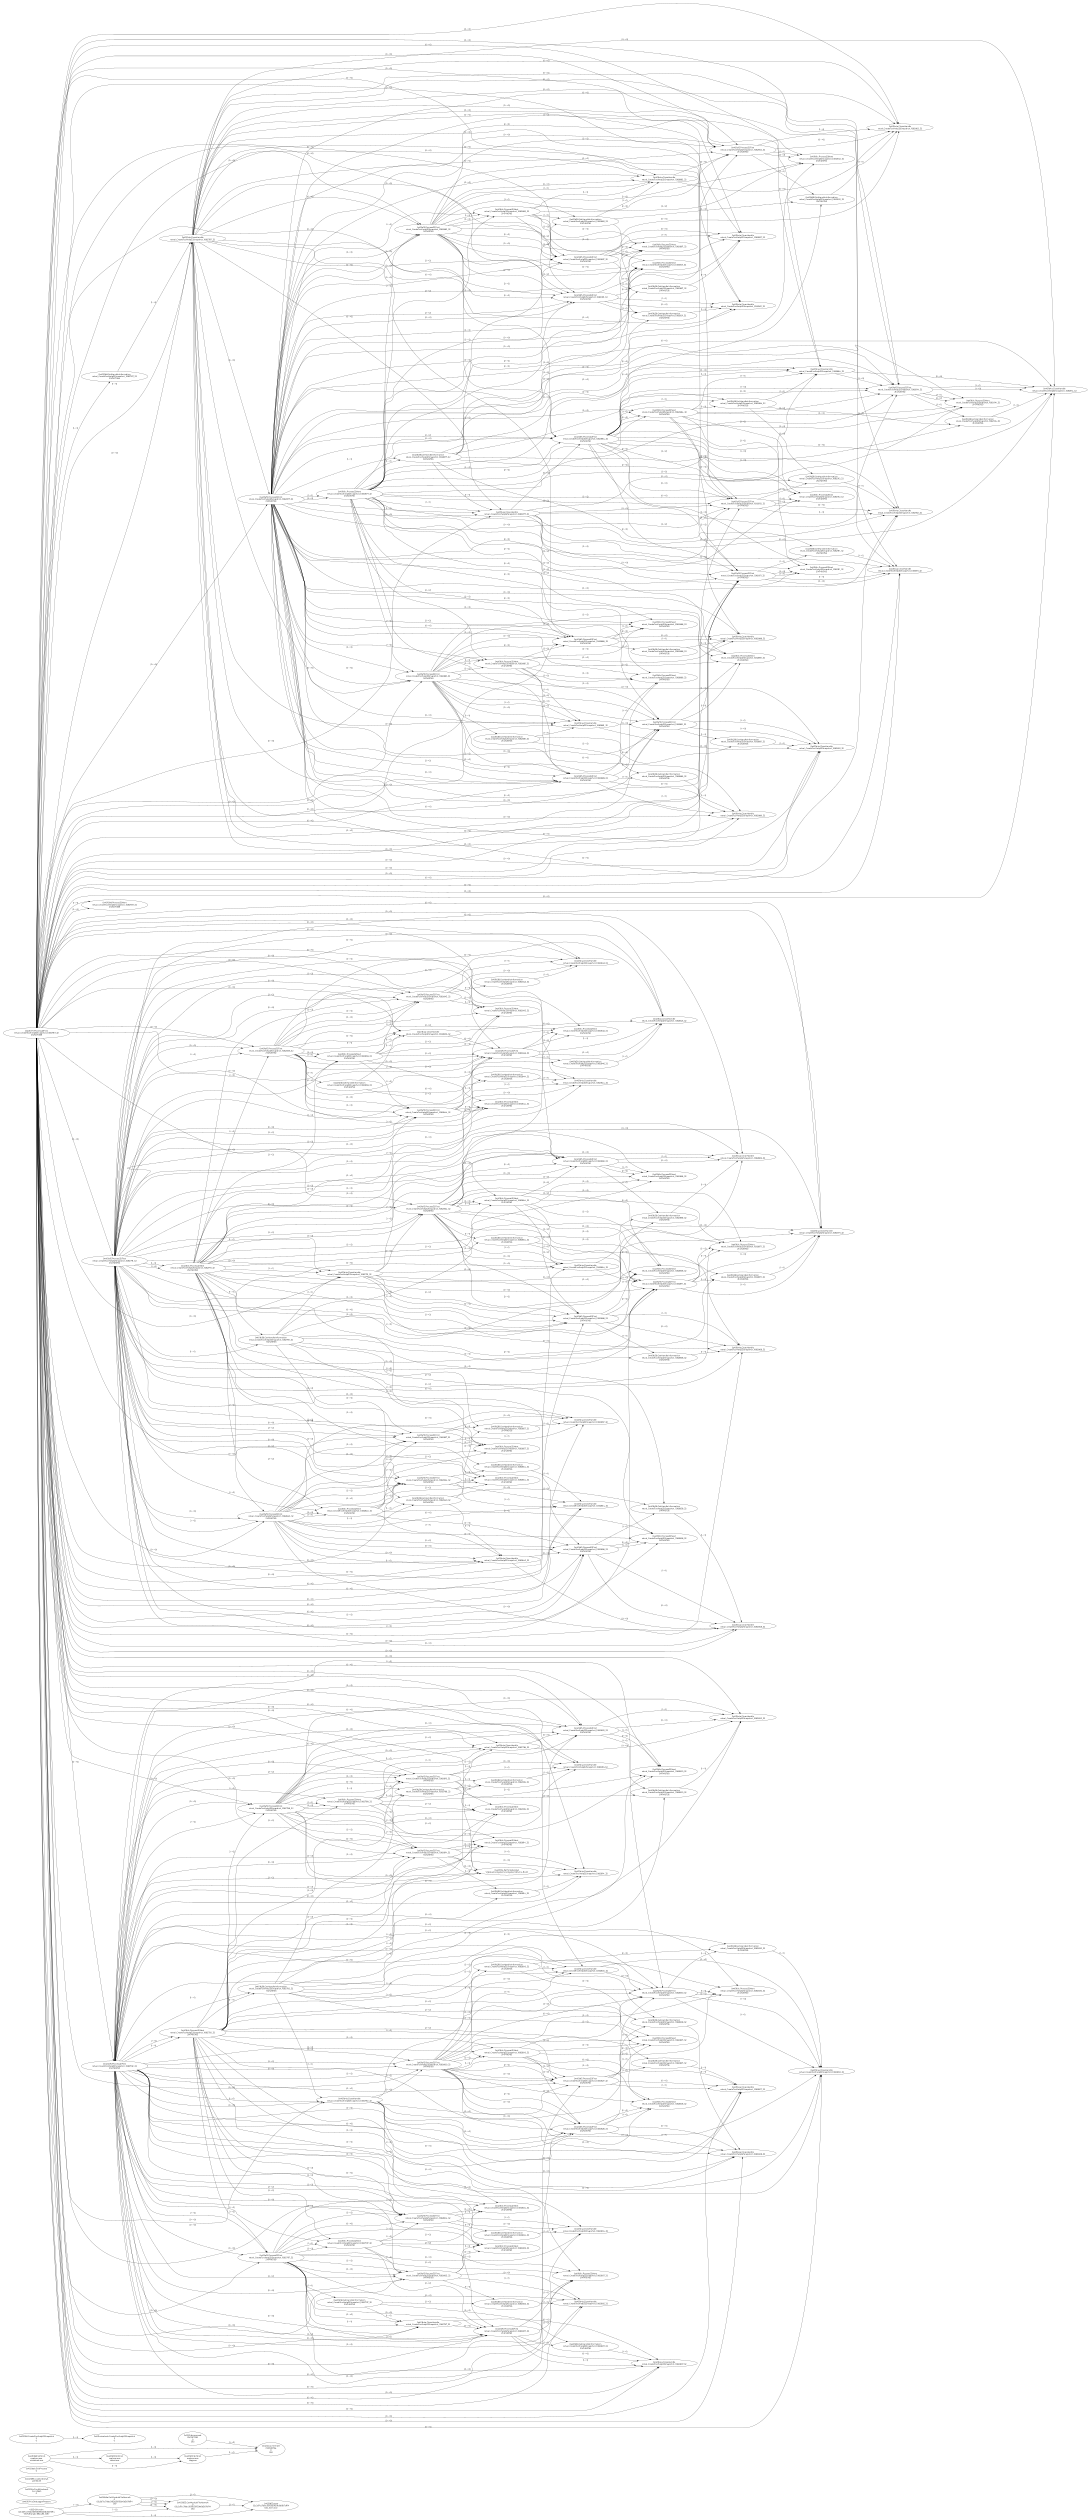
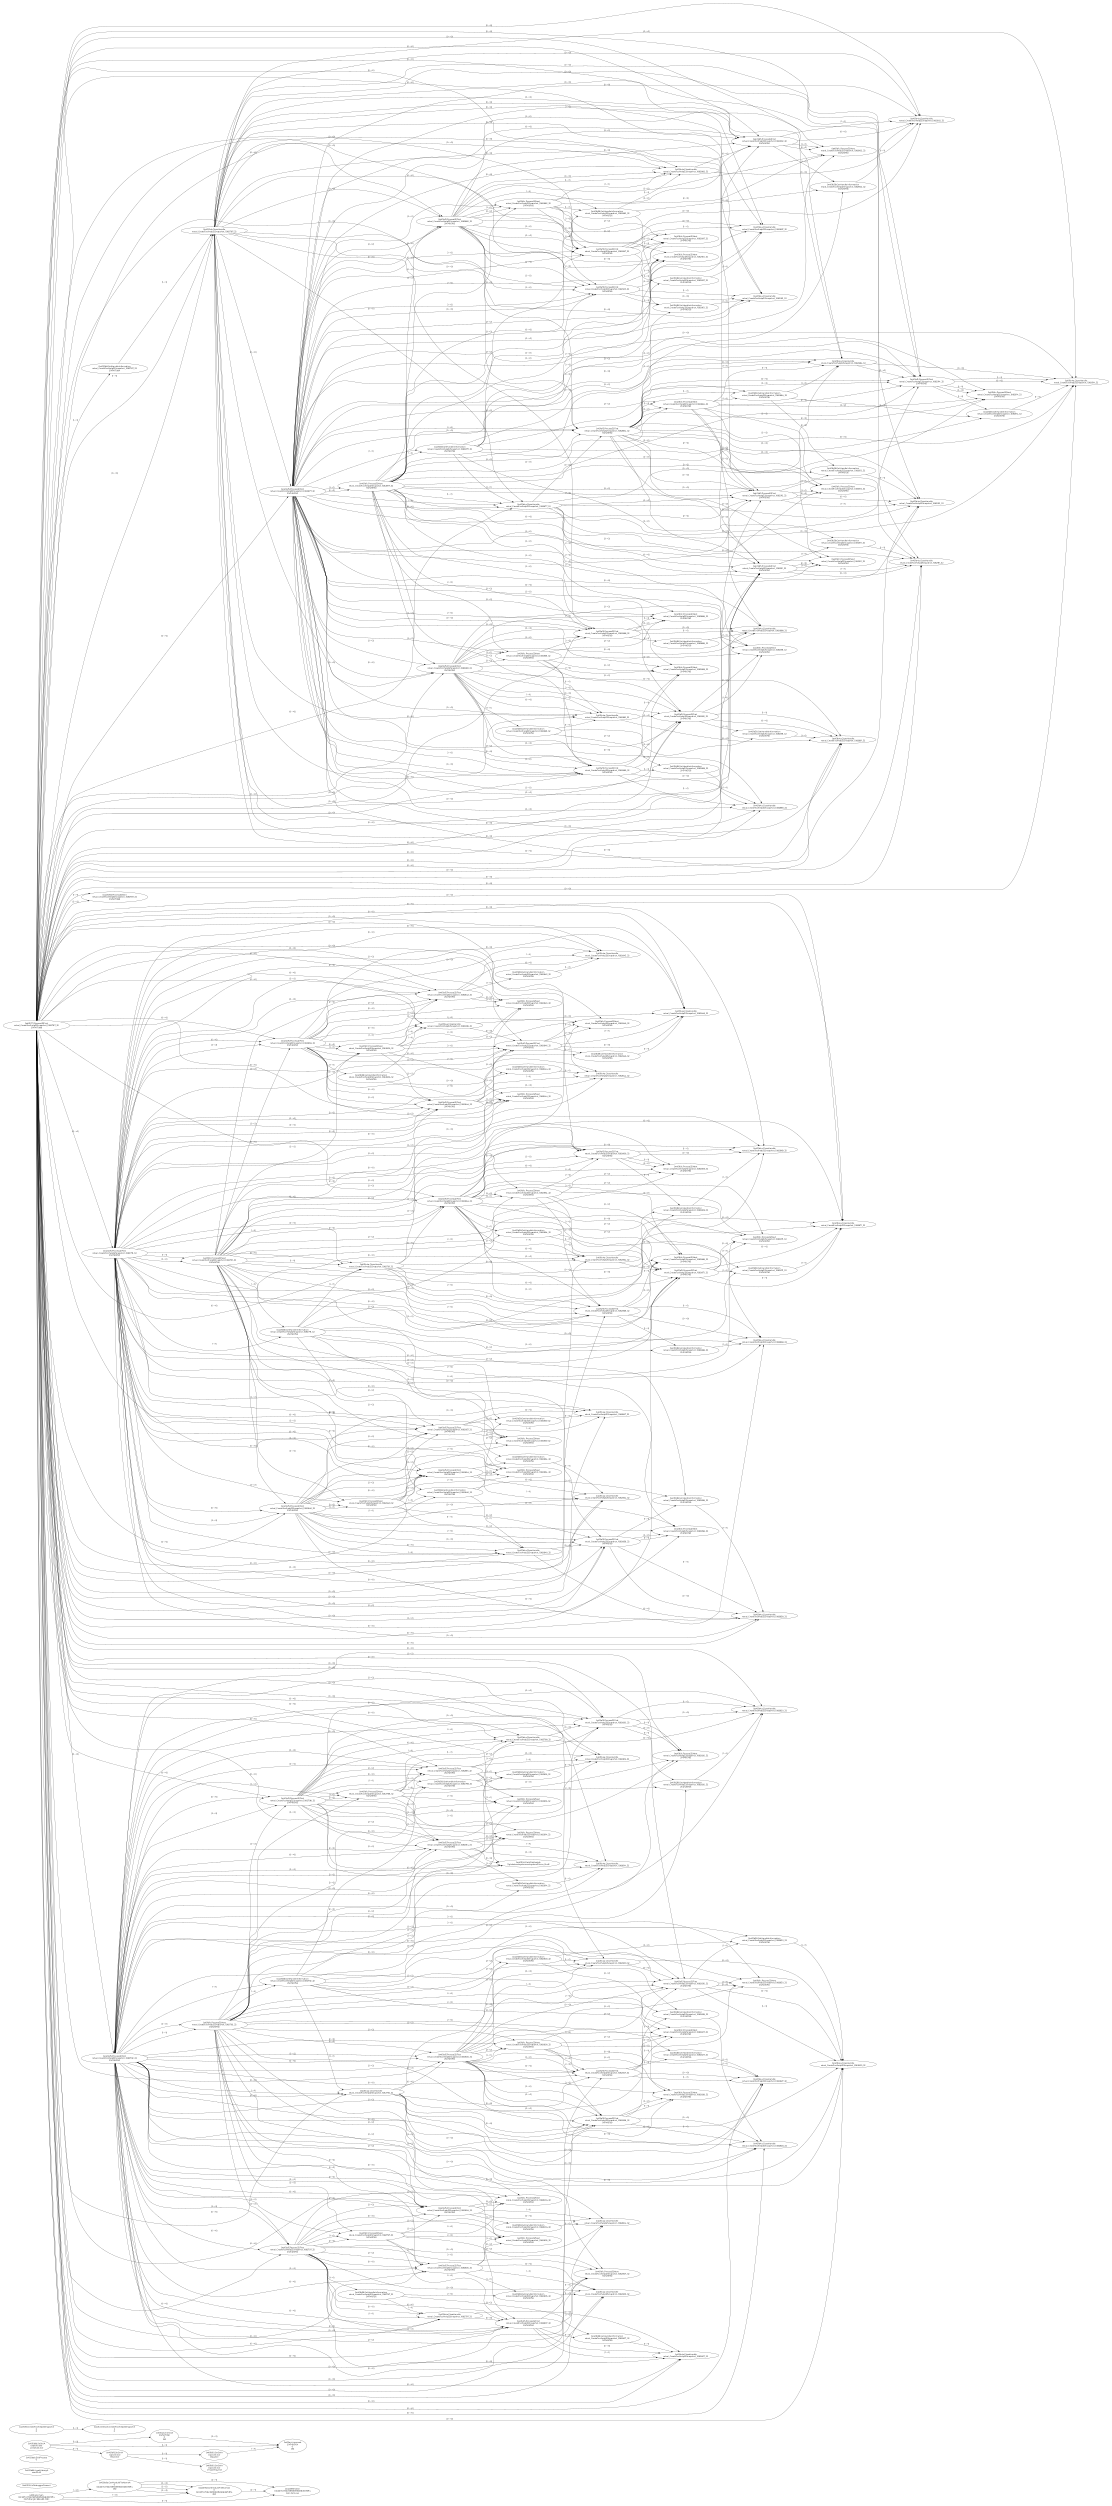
none -> (214, 2468)
(114, 2469) -> (100, 2441)
(36, 2491) -> none
